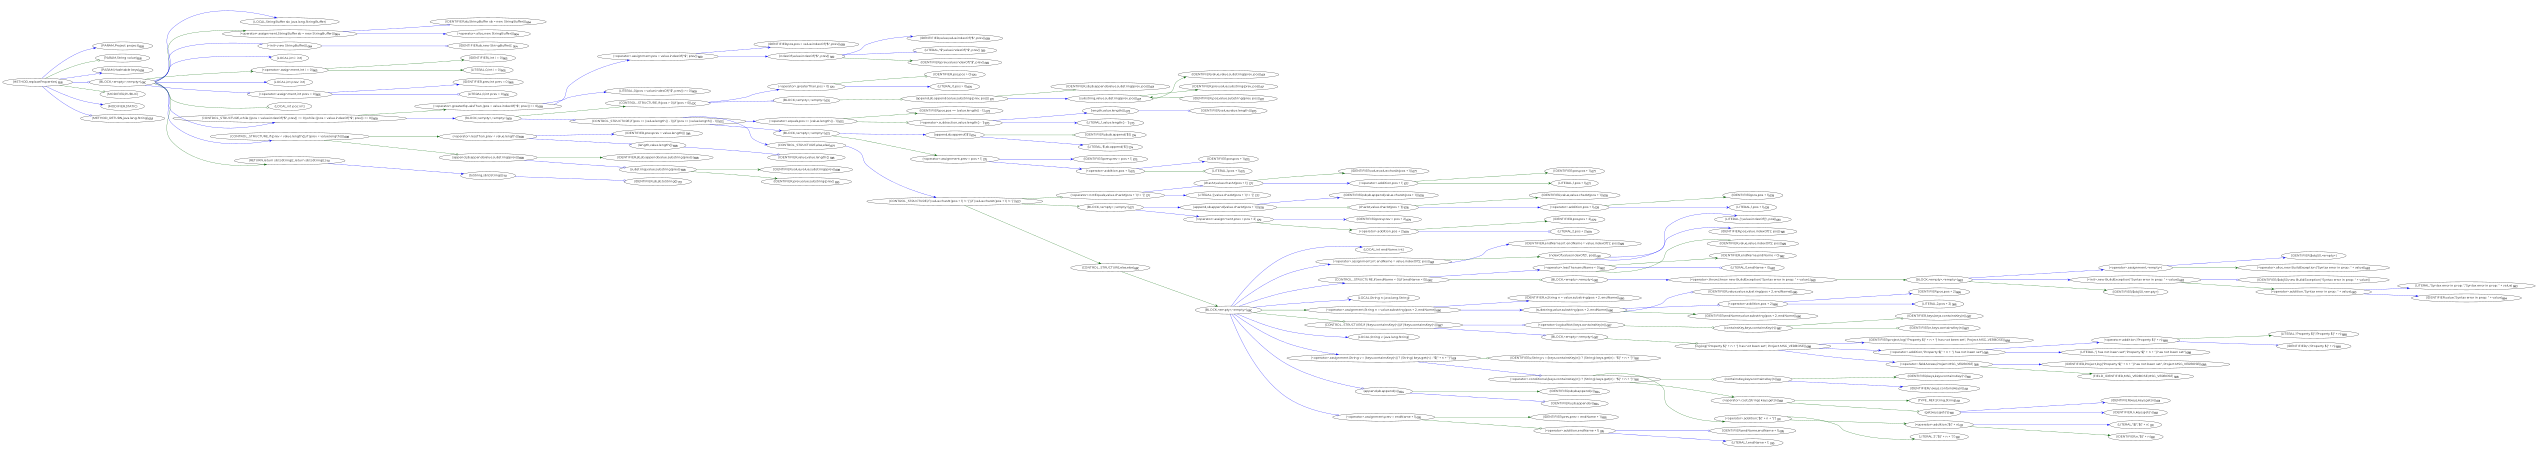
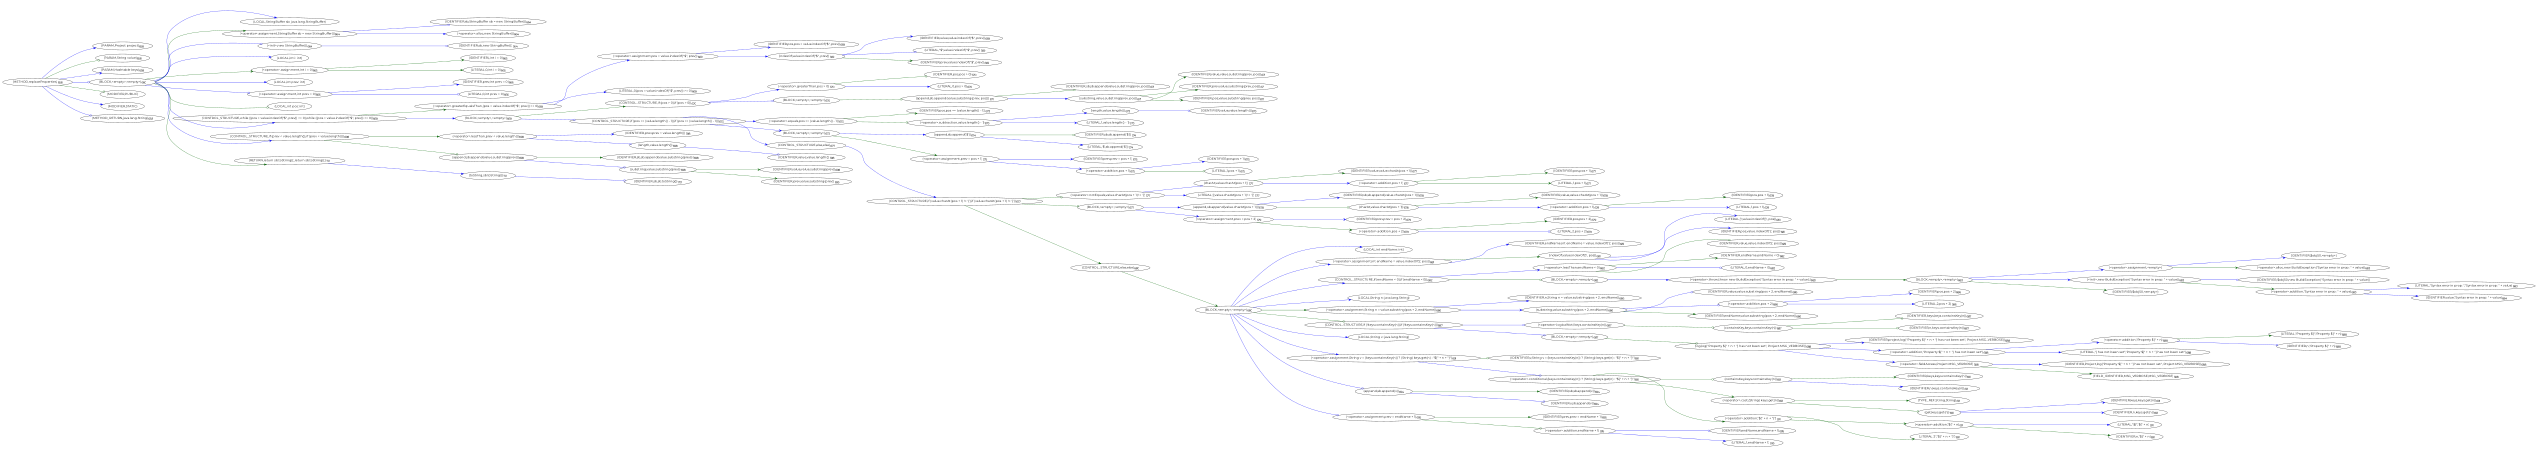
(1168, 97) -> (1165, 100)
